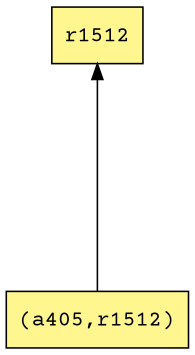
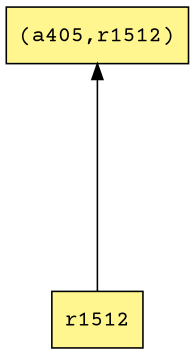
(97, 185) -> (97, 185)
